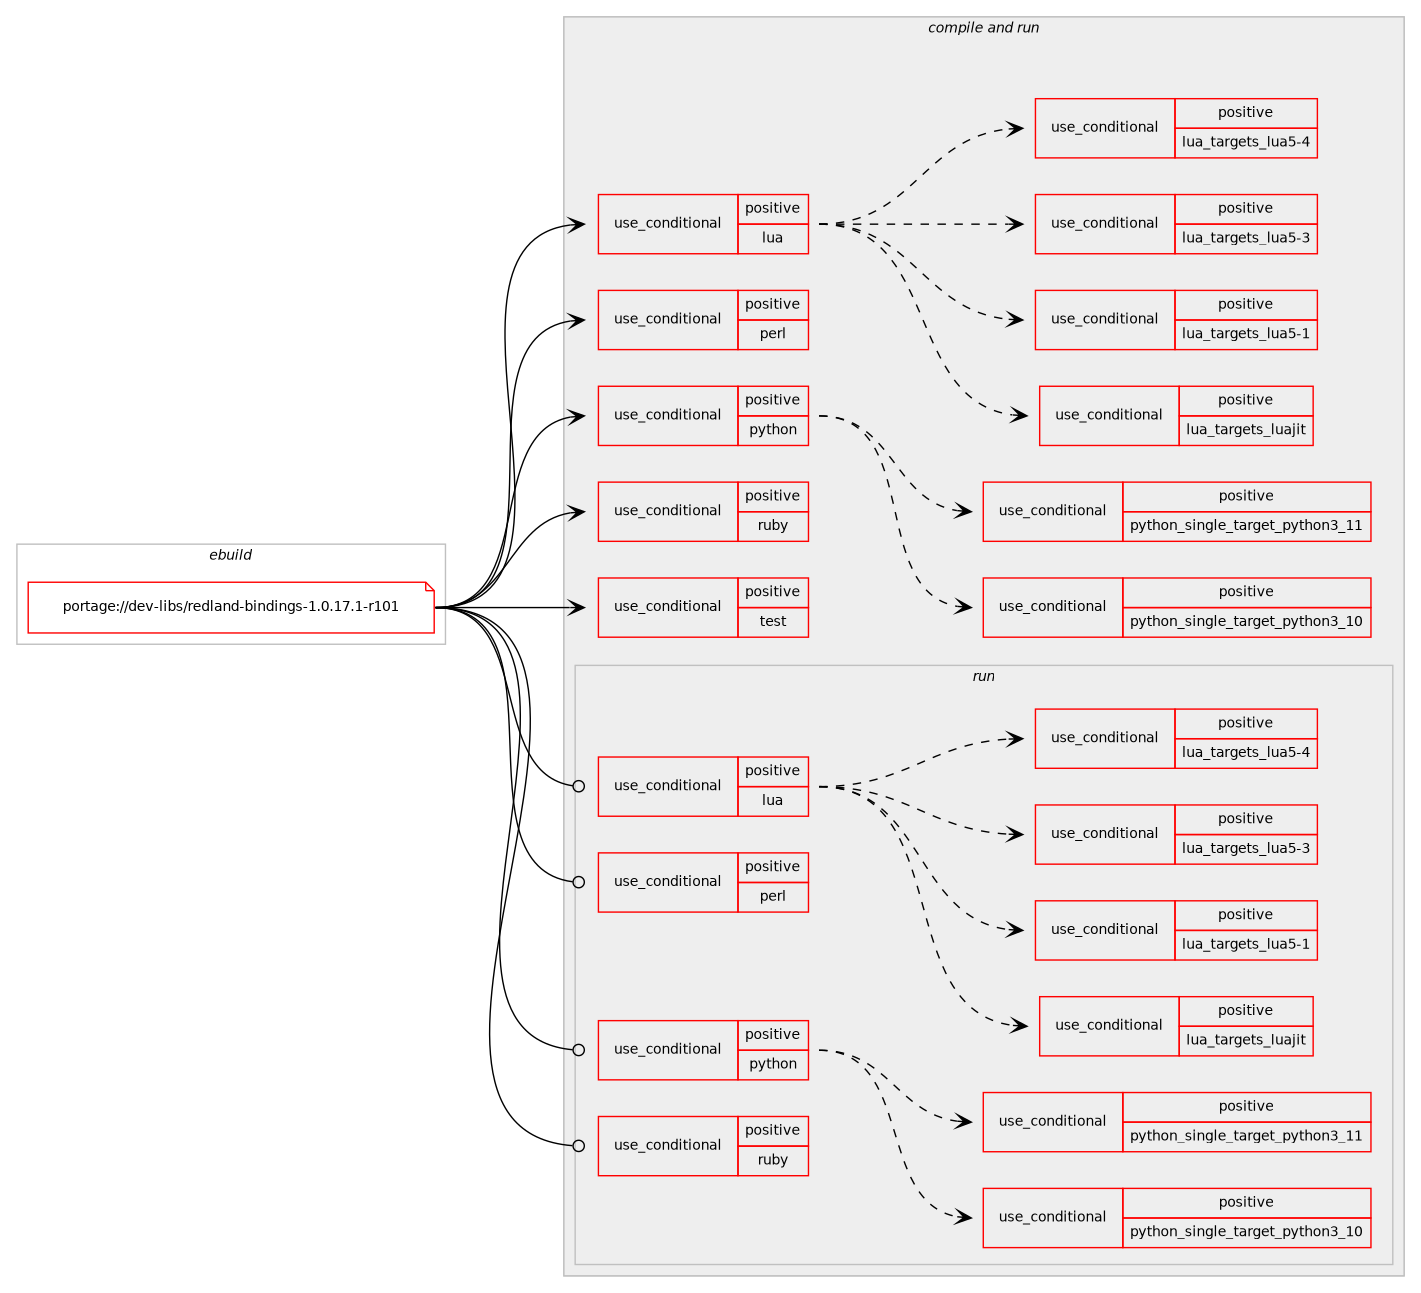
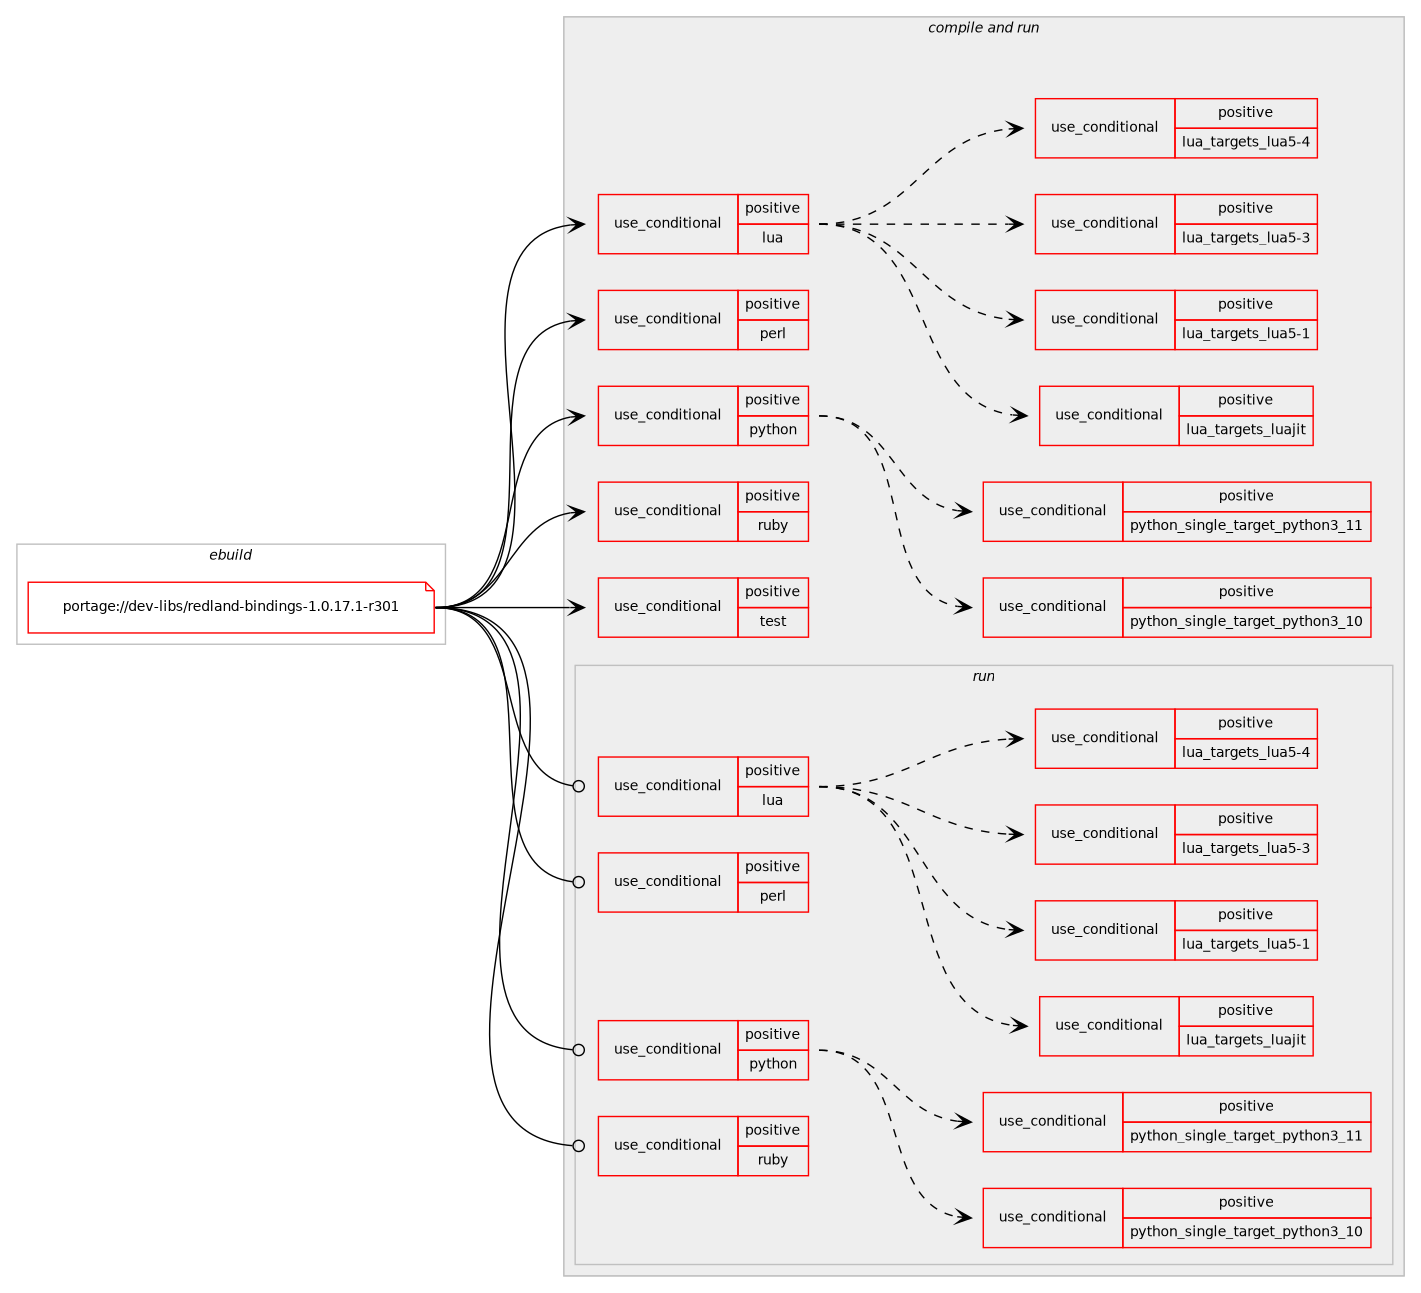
(231, 608) -> (231, 608)
